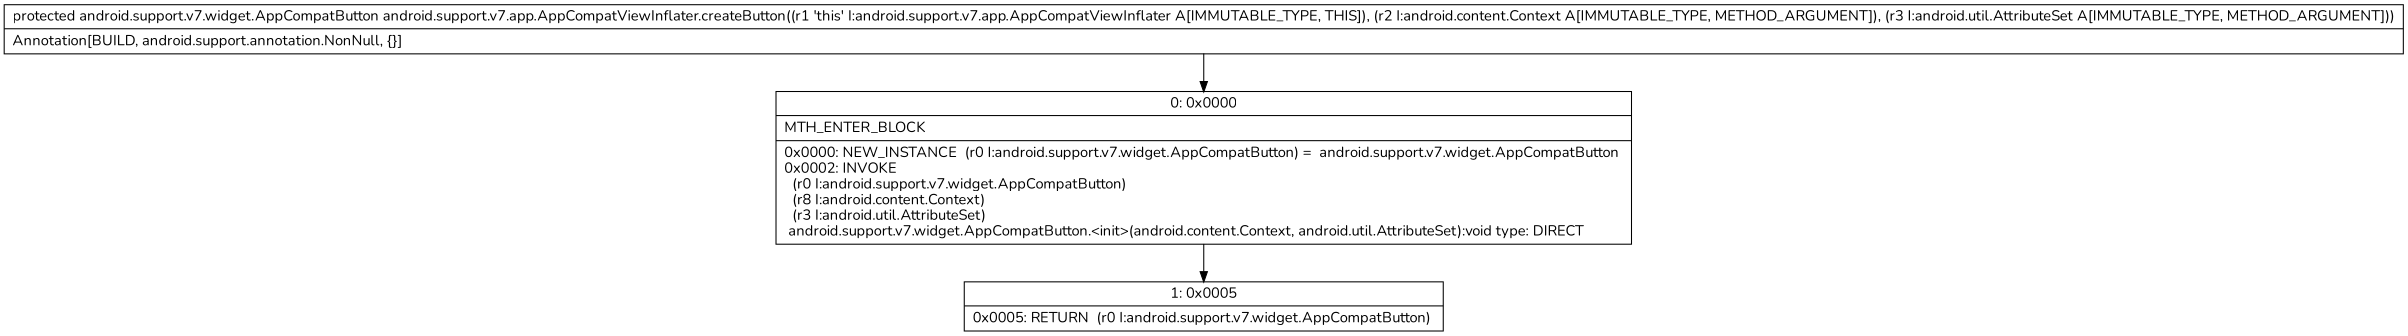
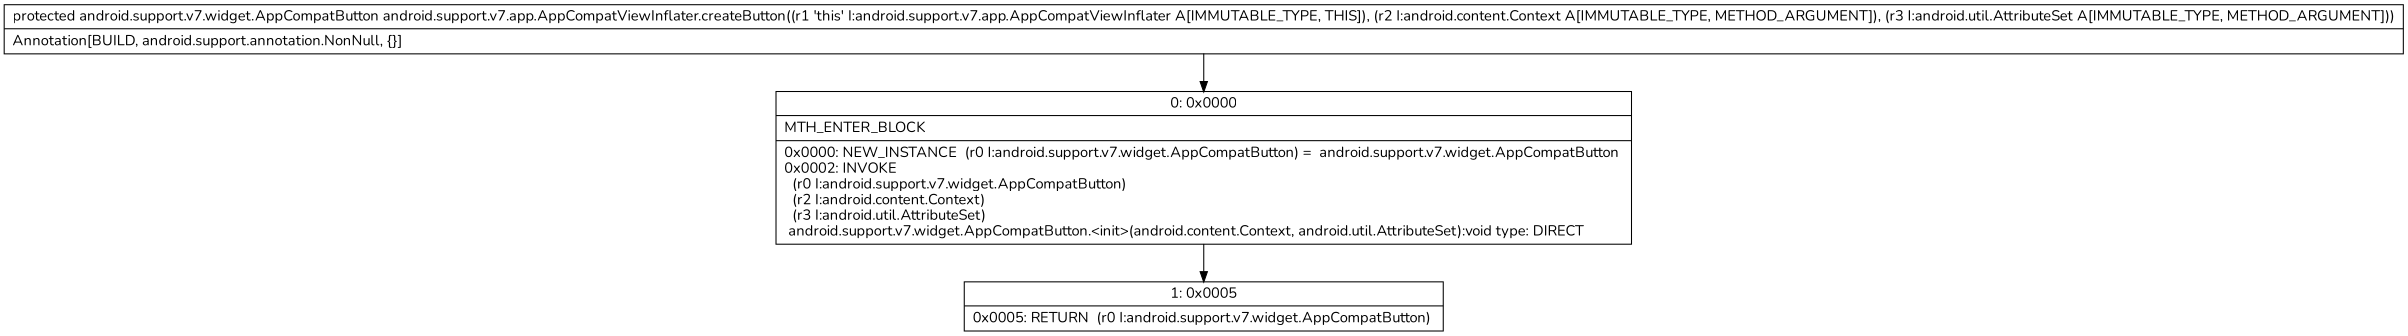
(885, 200) -> (885, 200)
